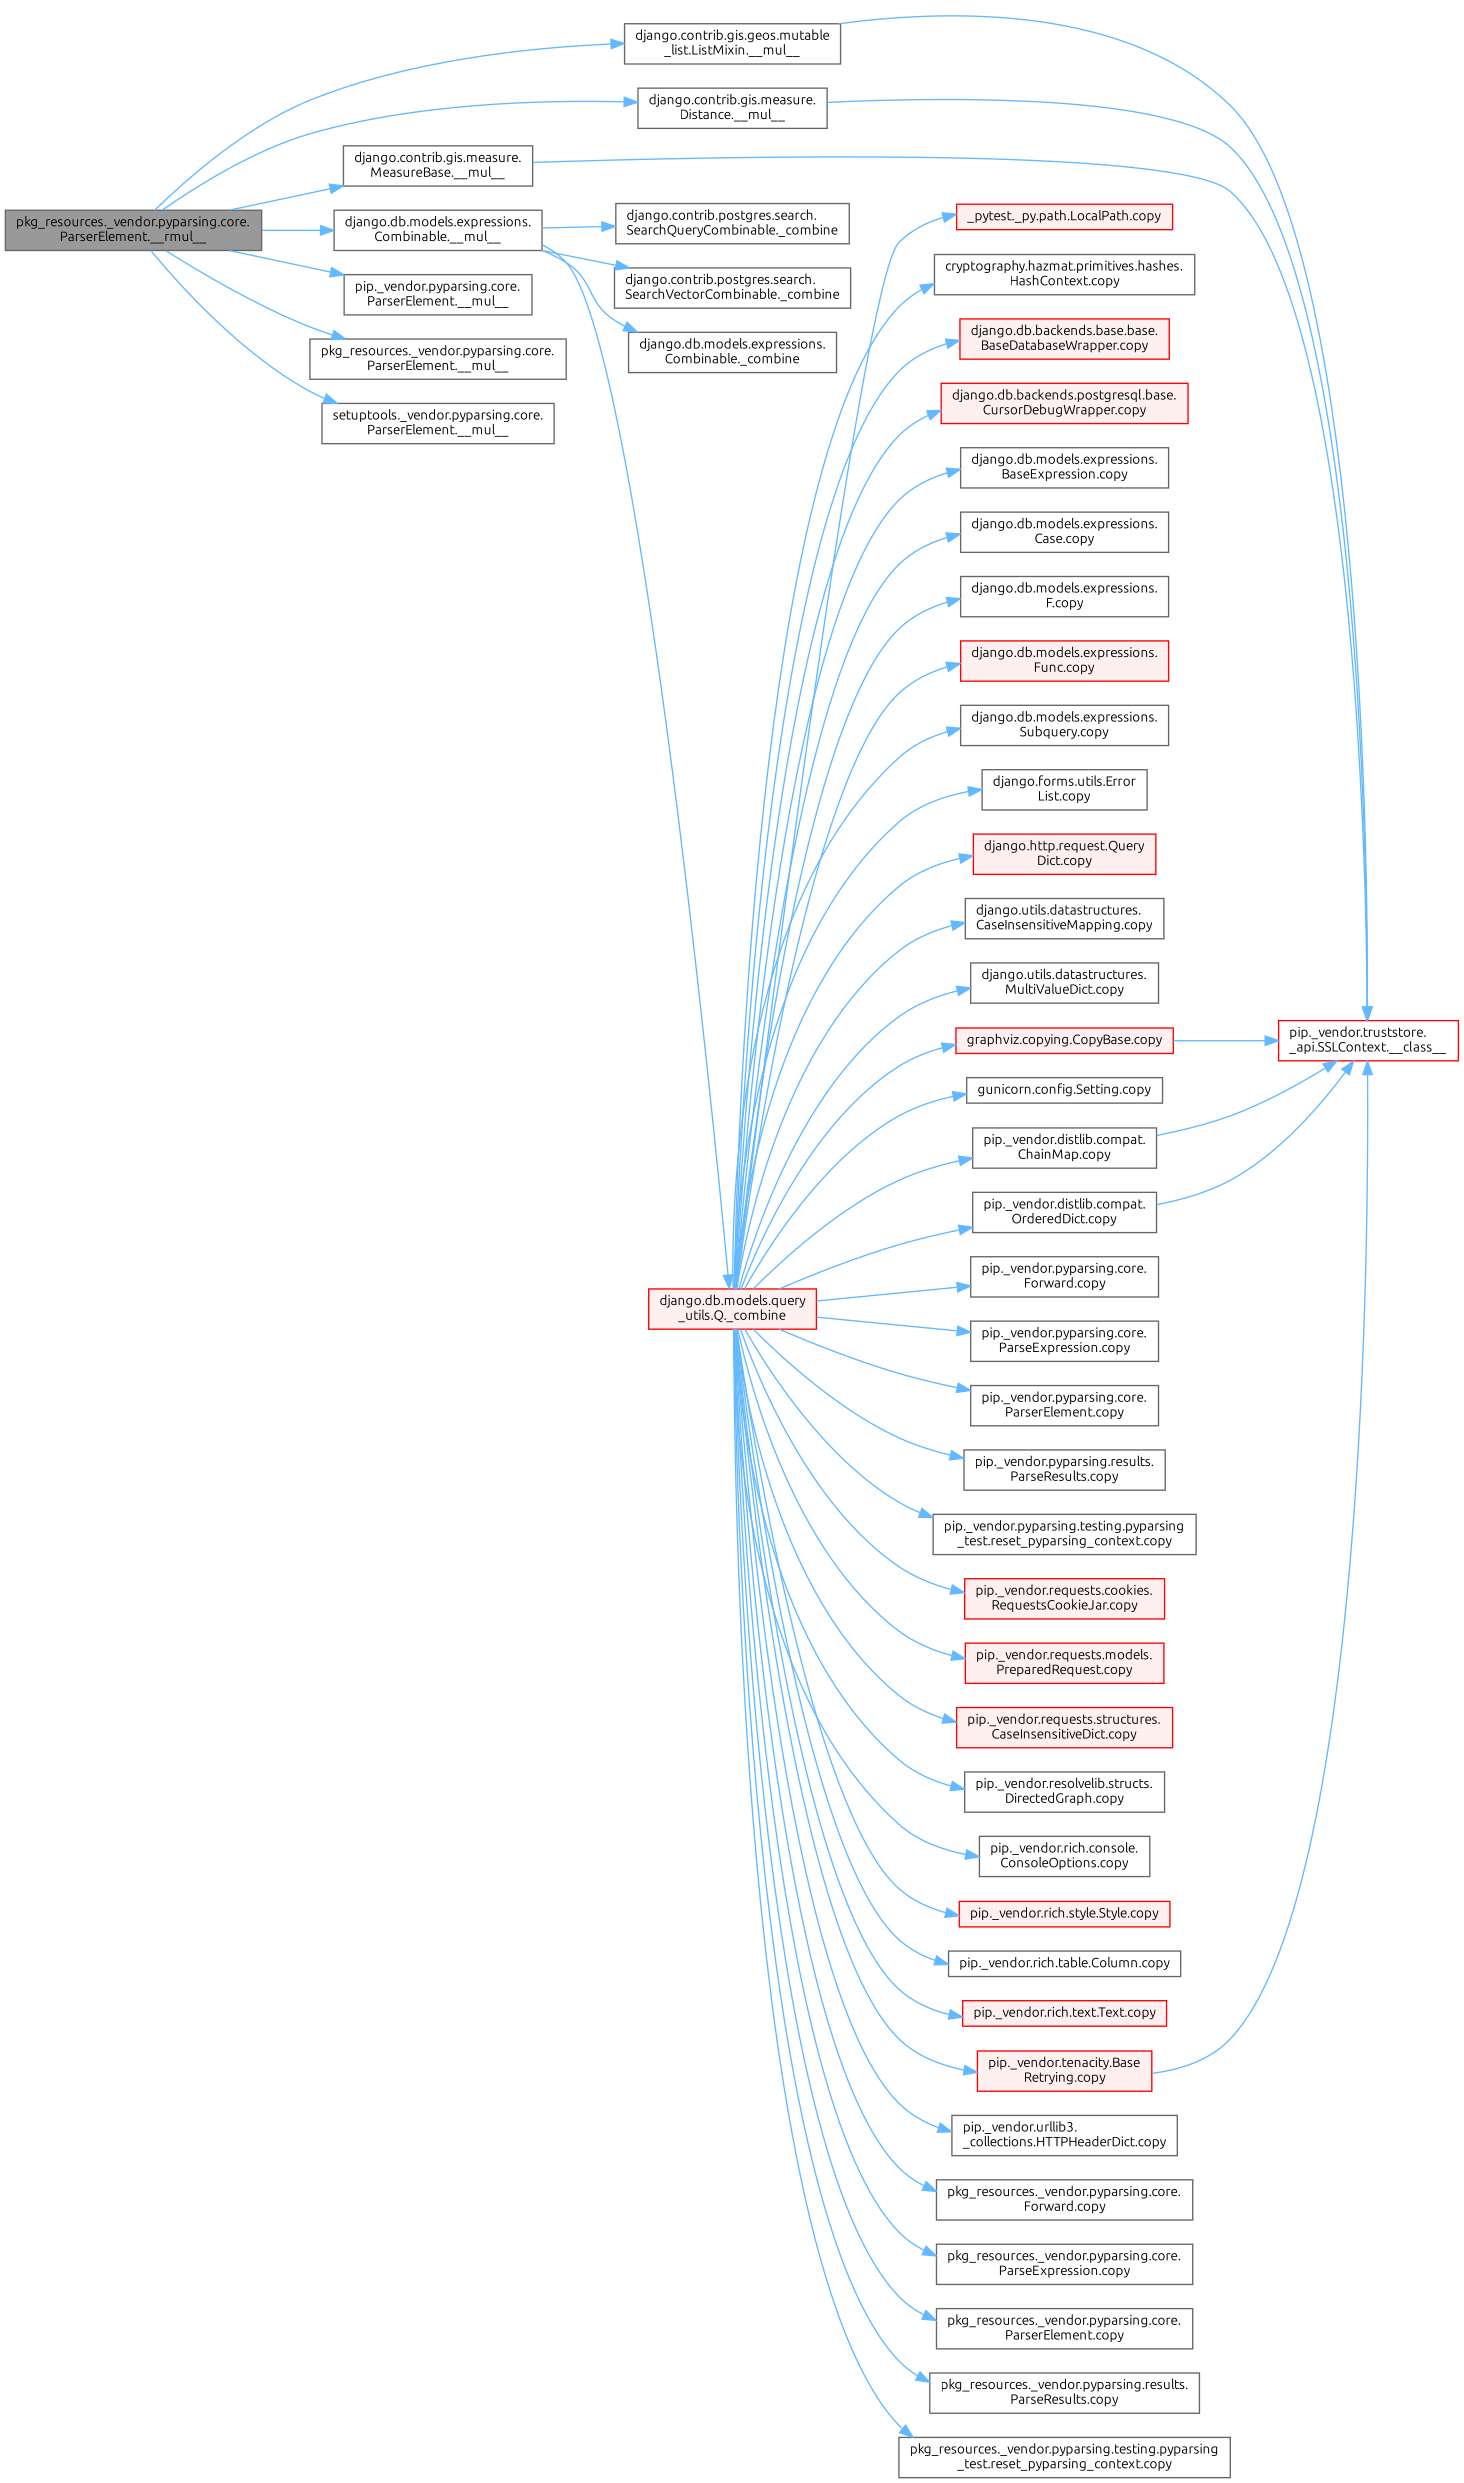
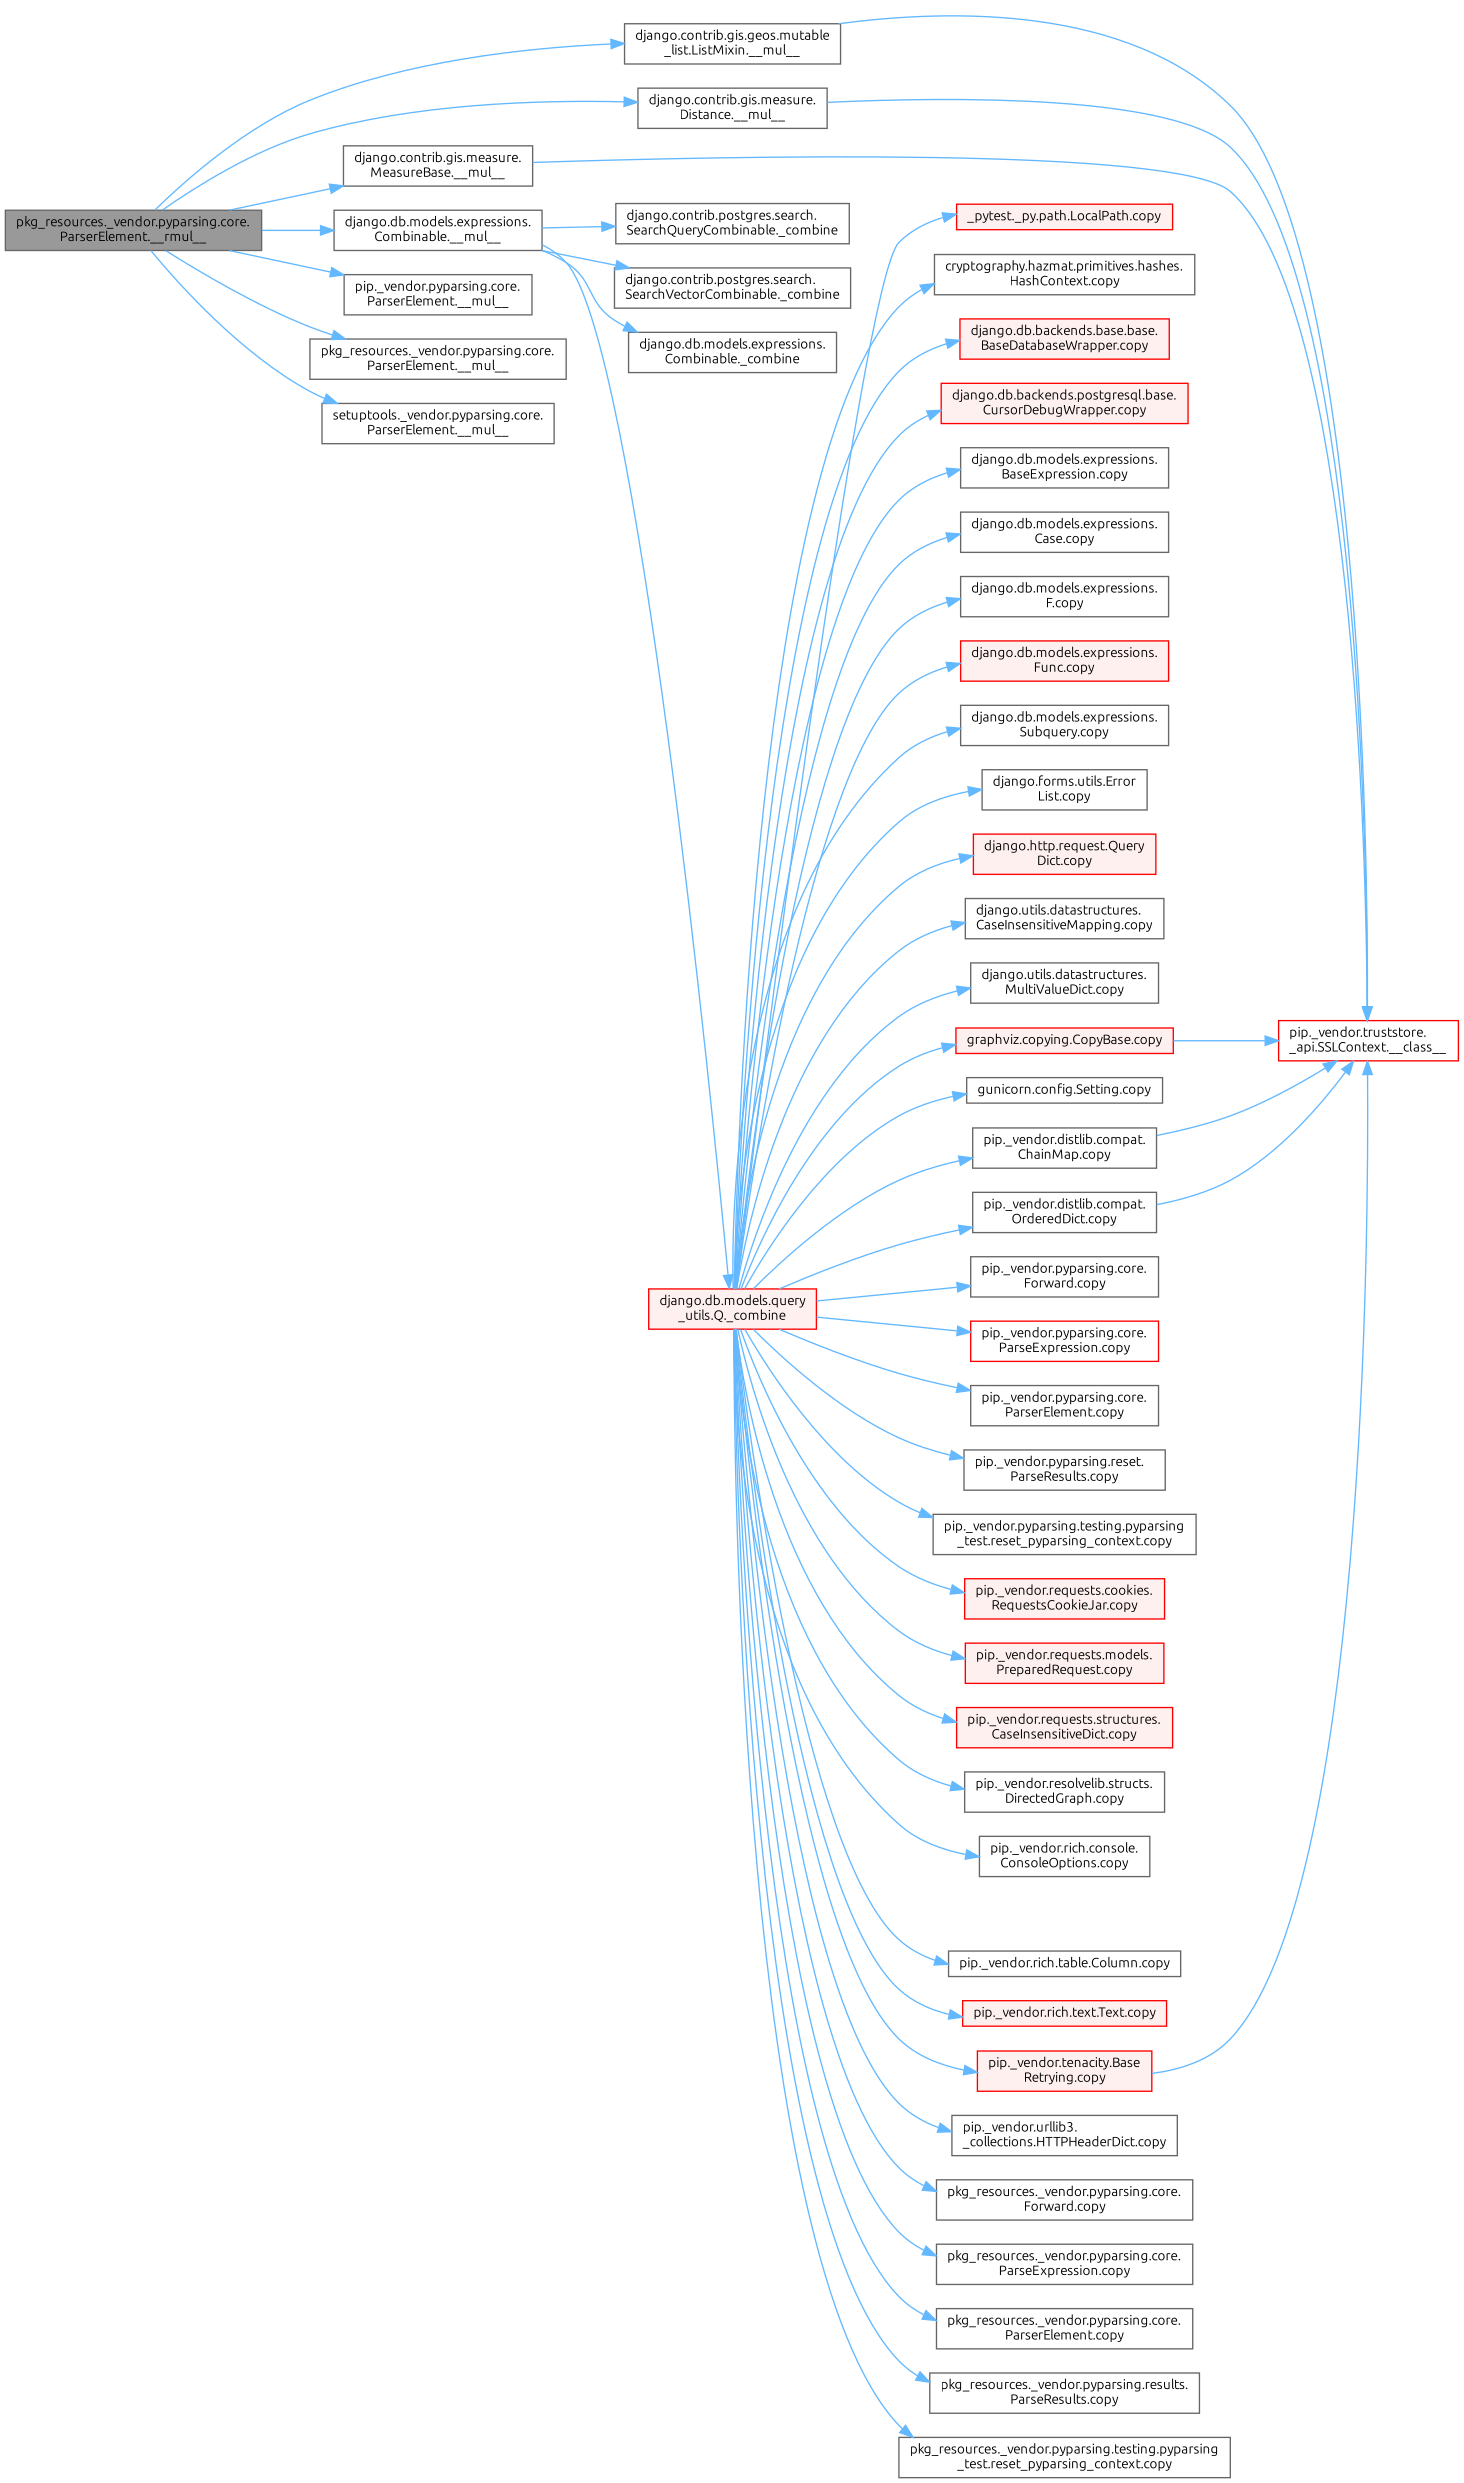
(1065, 1341) -> (1065, 1341)
(1065, 1470) -> (1065, 1470)
(1065, 1914) -> none
